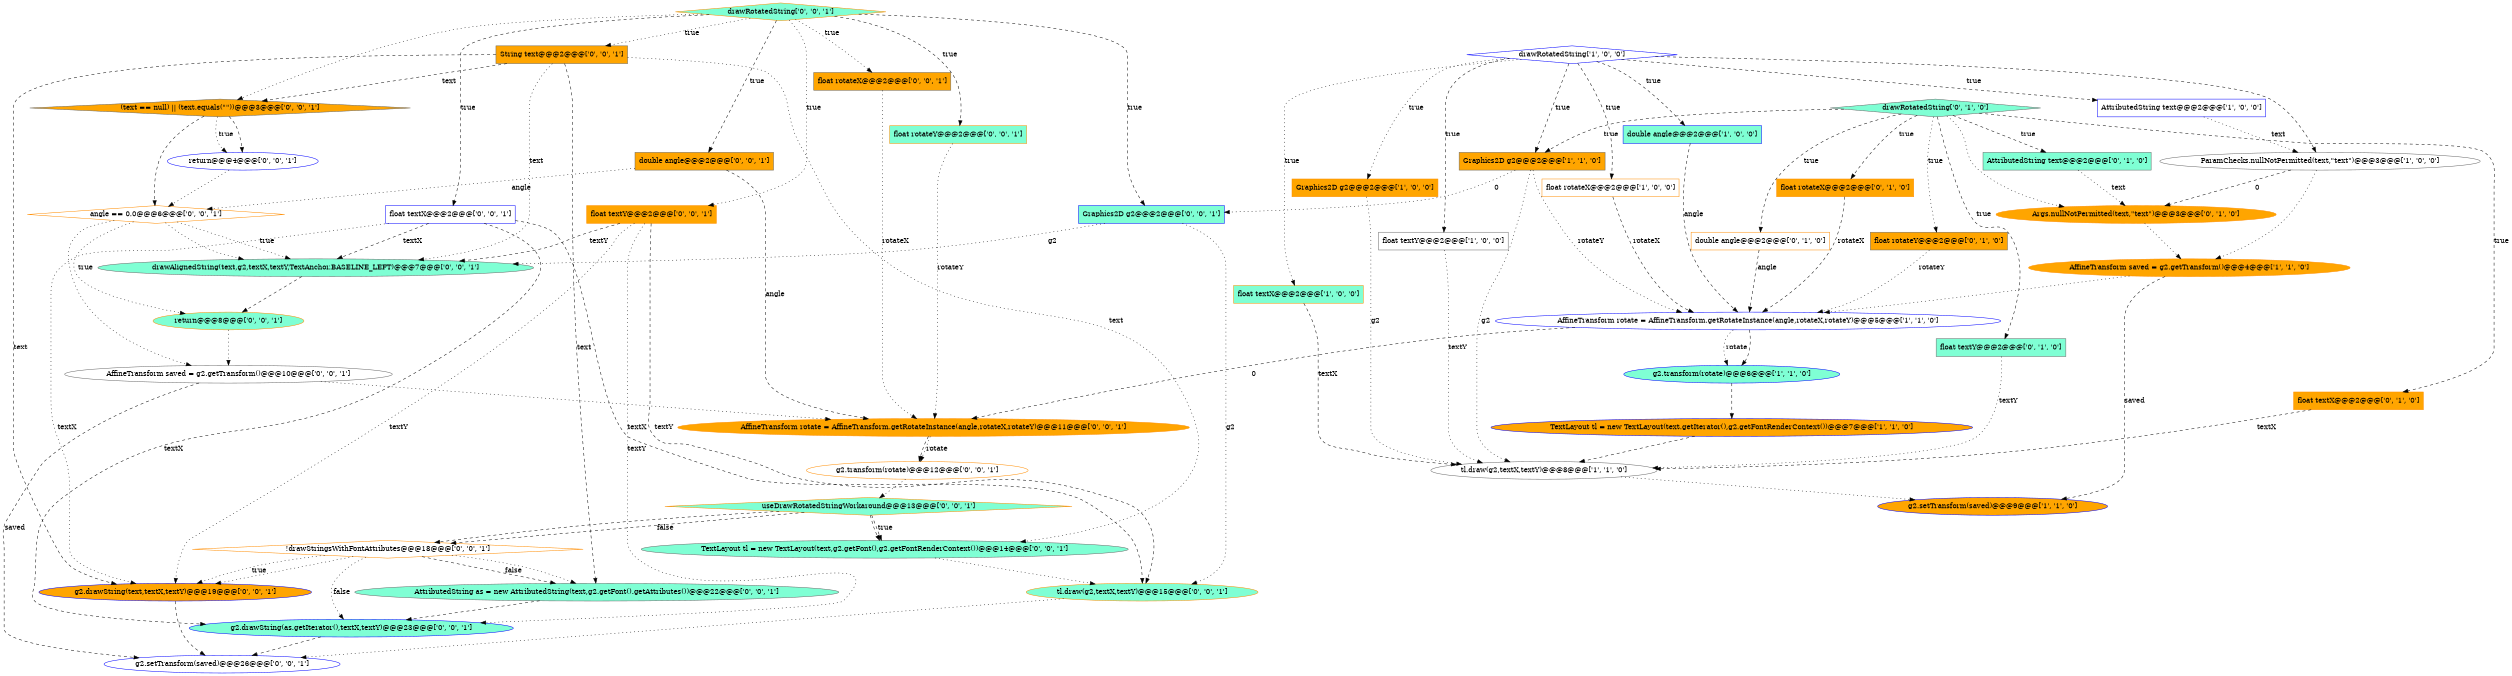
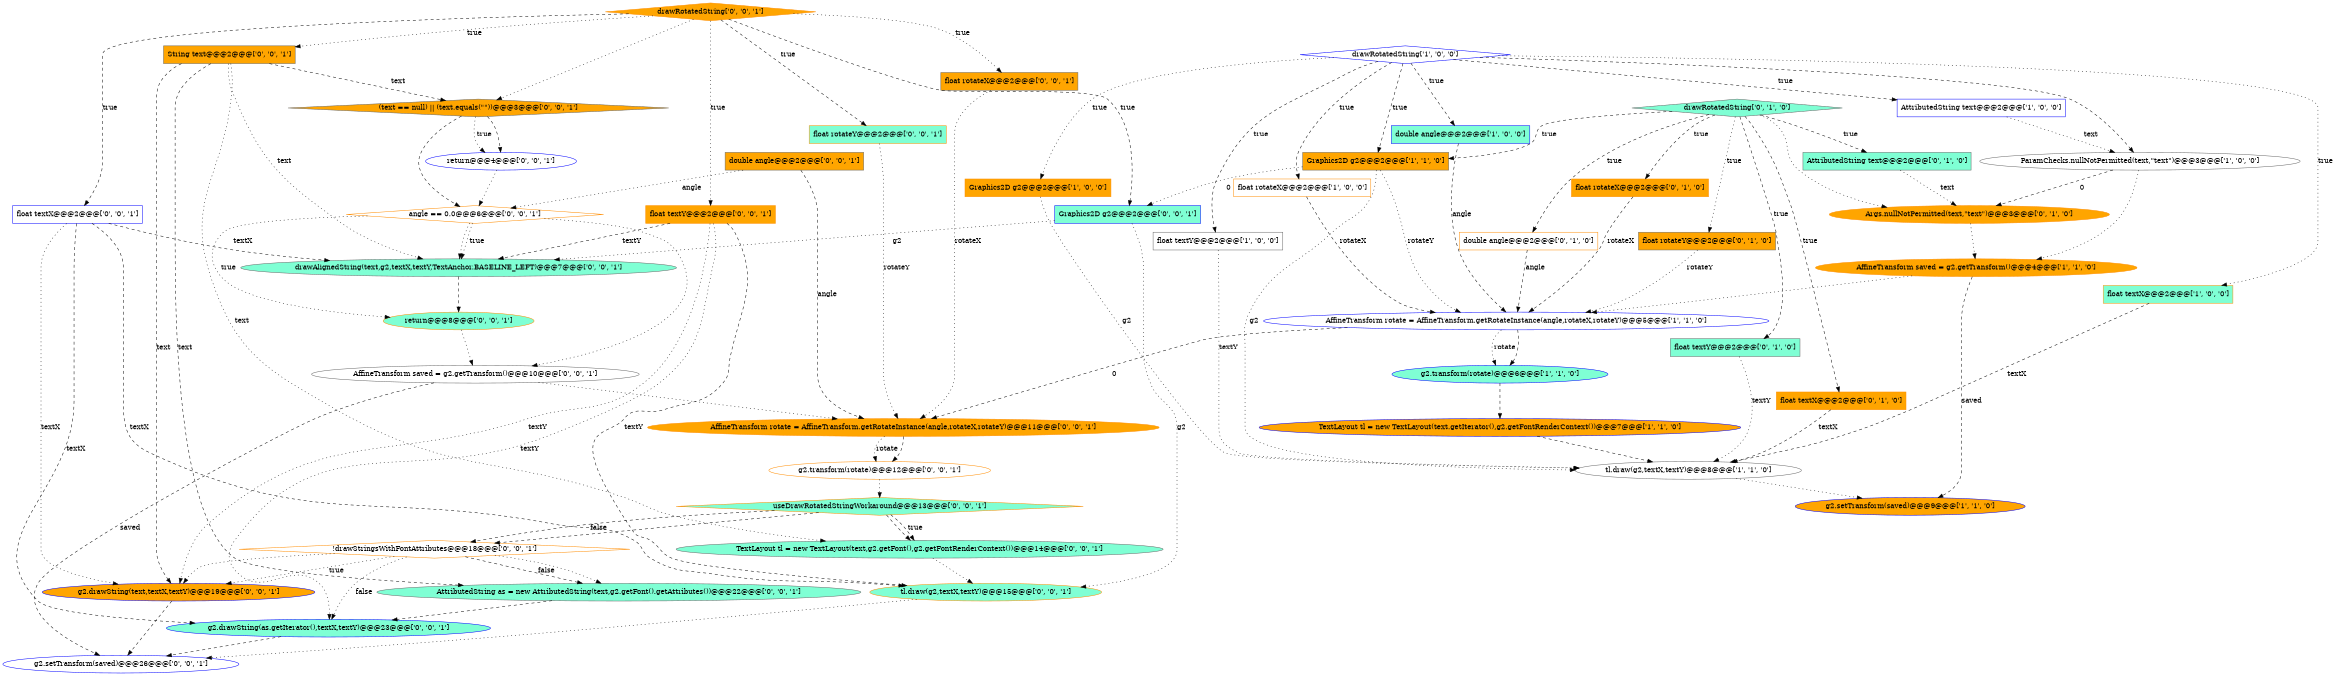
(781, 12) -> (711, 12)
(744, 84) -> none
